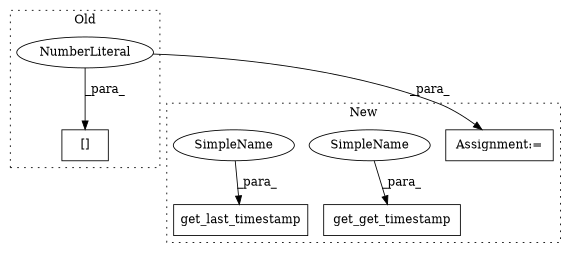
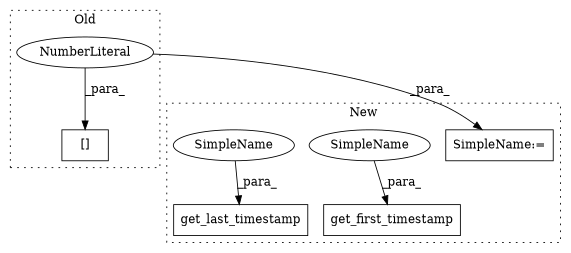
(499, 145) -> (499, 145)
(392, 220) -> (392, 220)
